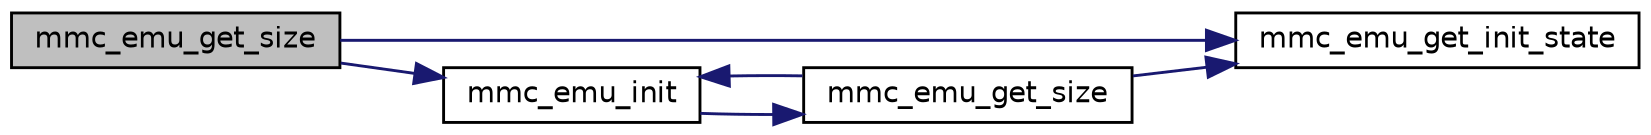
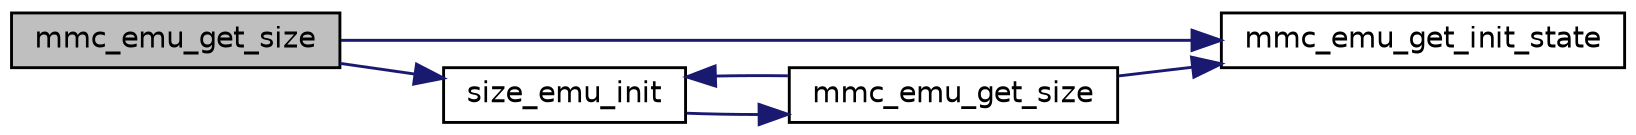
(572, 95) -> (565, 95)
